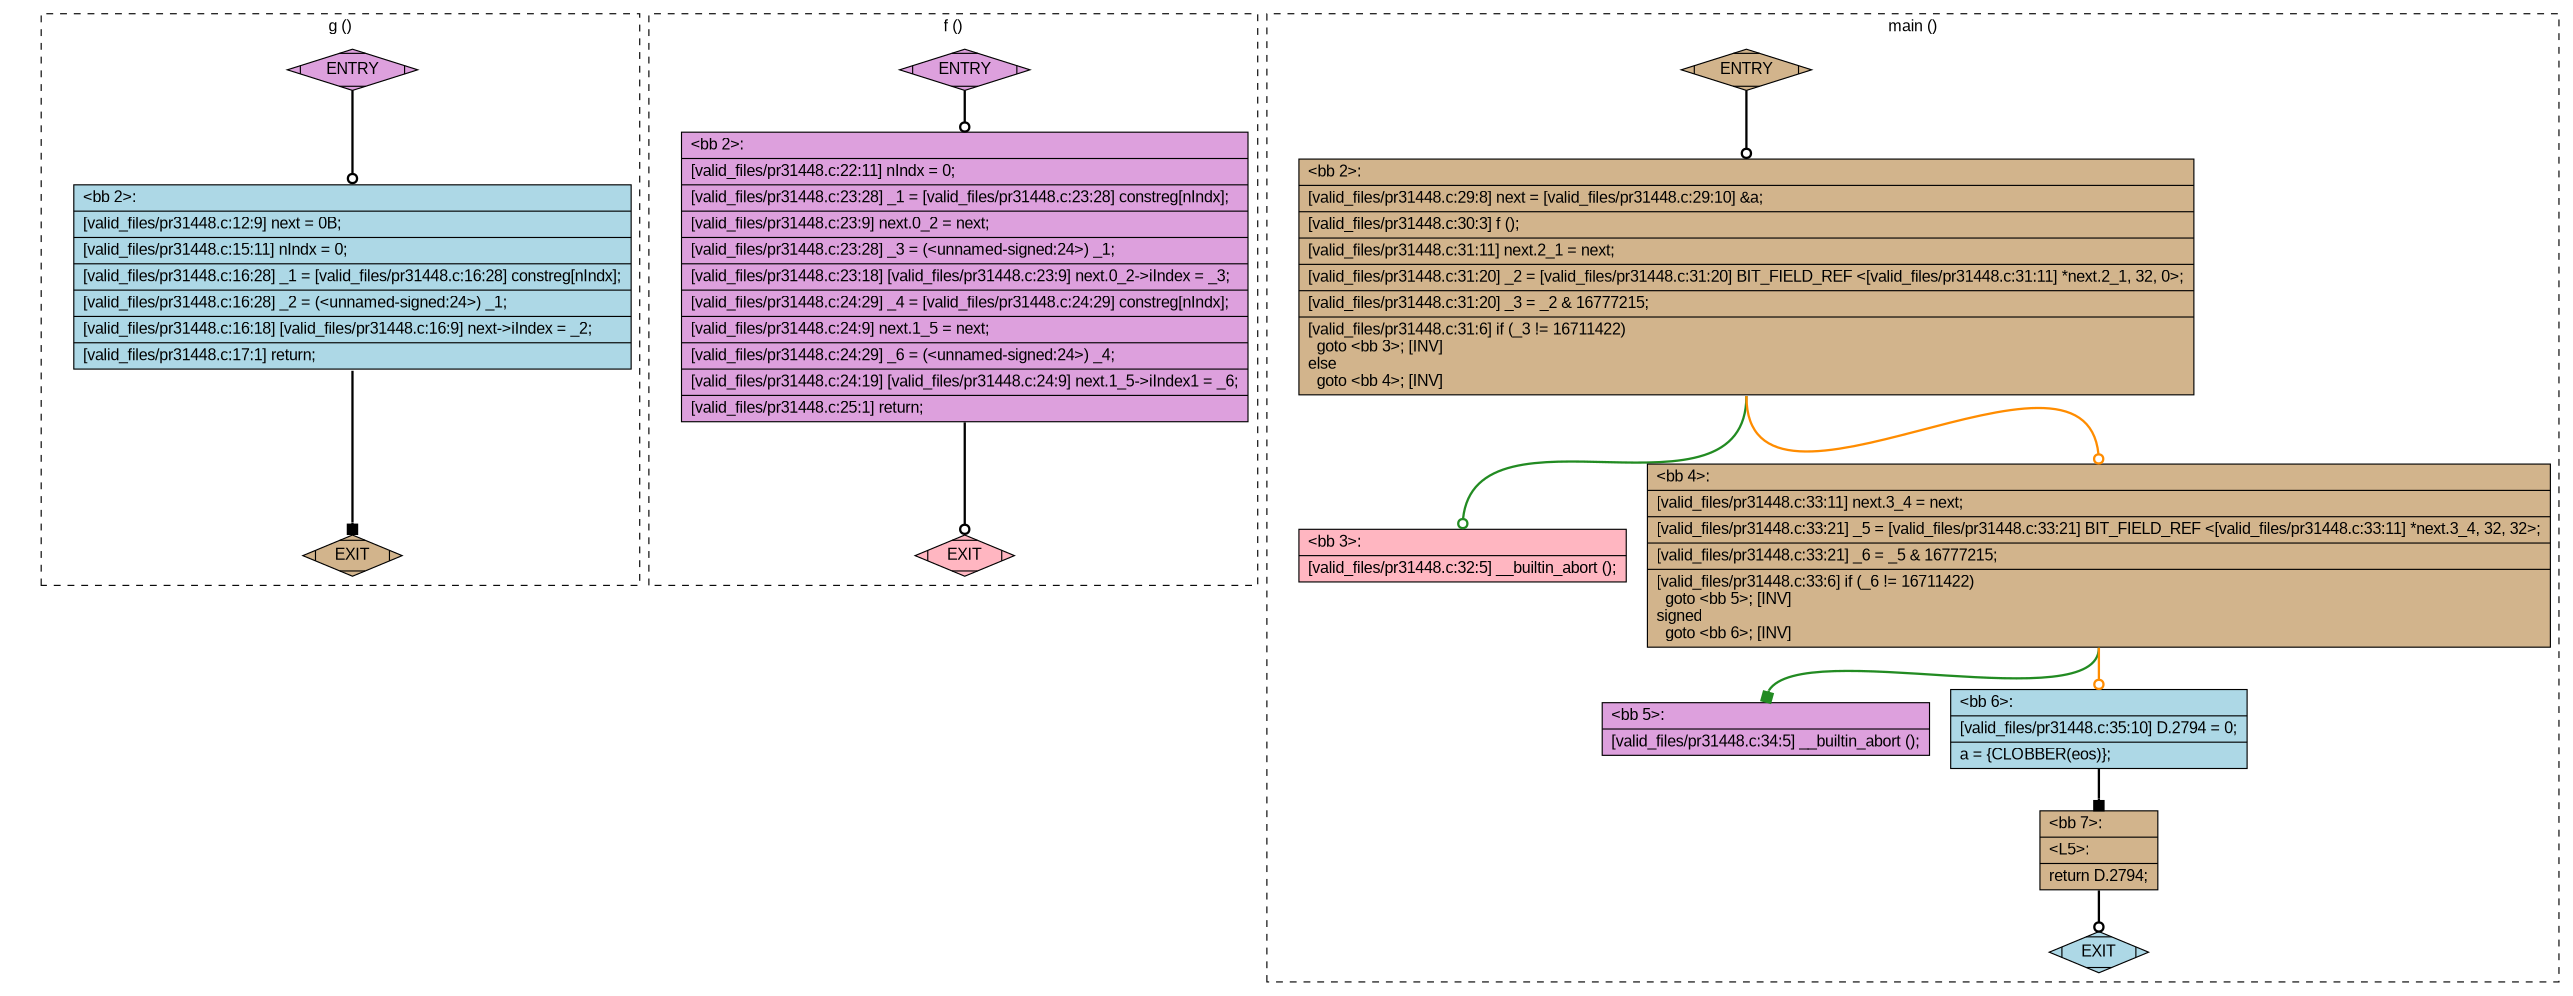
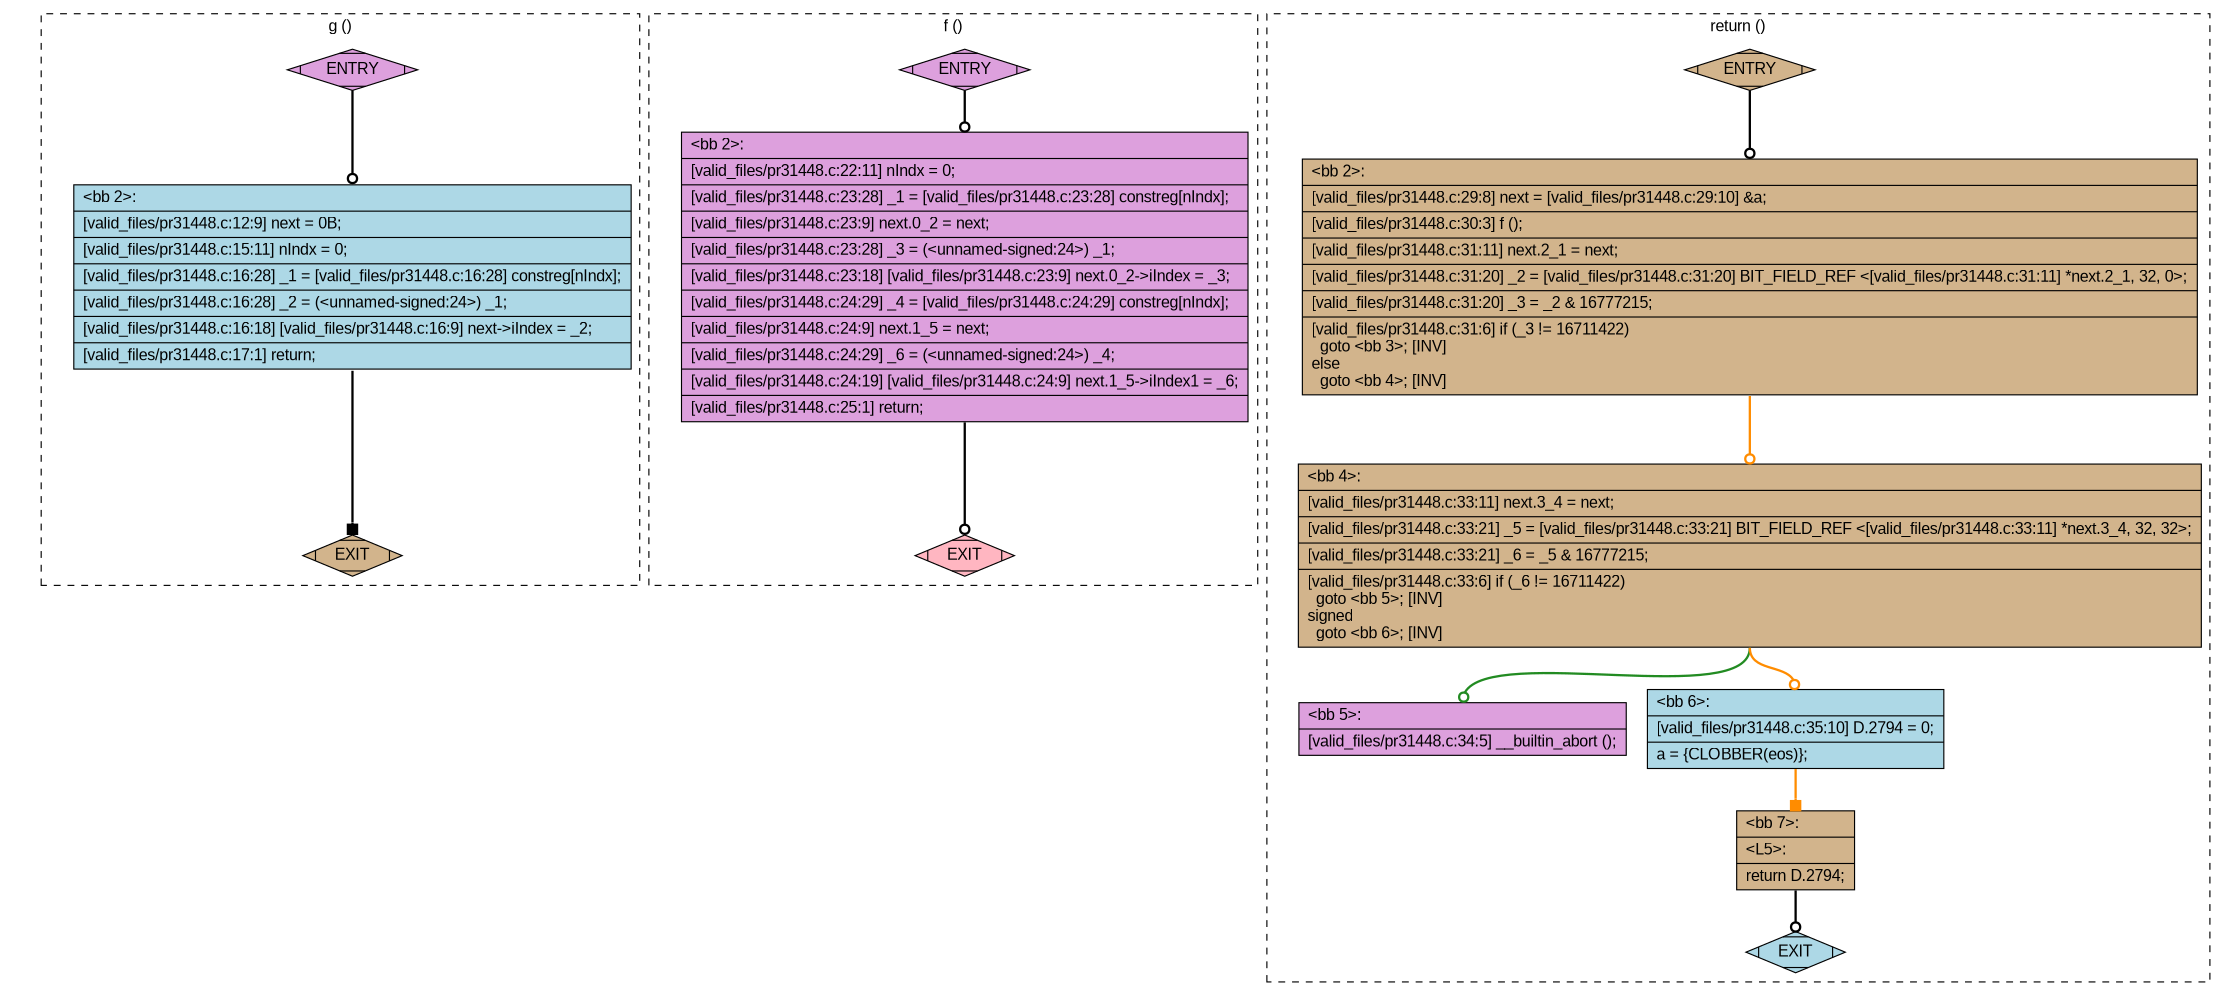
(1913, 27) -> (1738, 27)
(1463, 556) -> none
(1938, 675) -> (1611, 675)
(2099, 784) -> (1796, 784)
